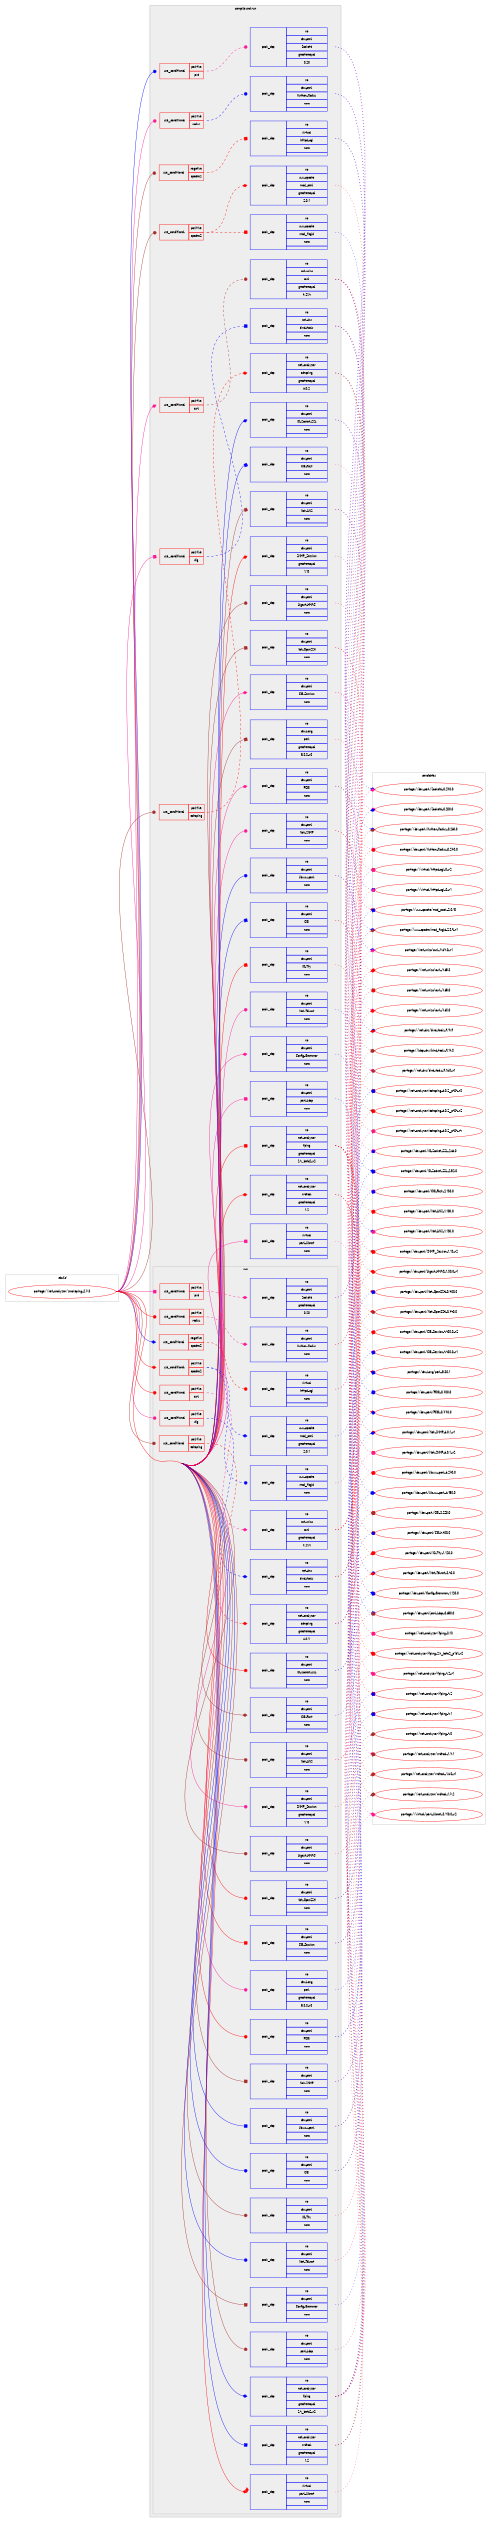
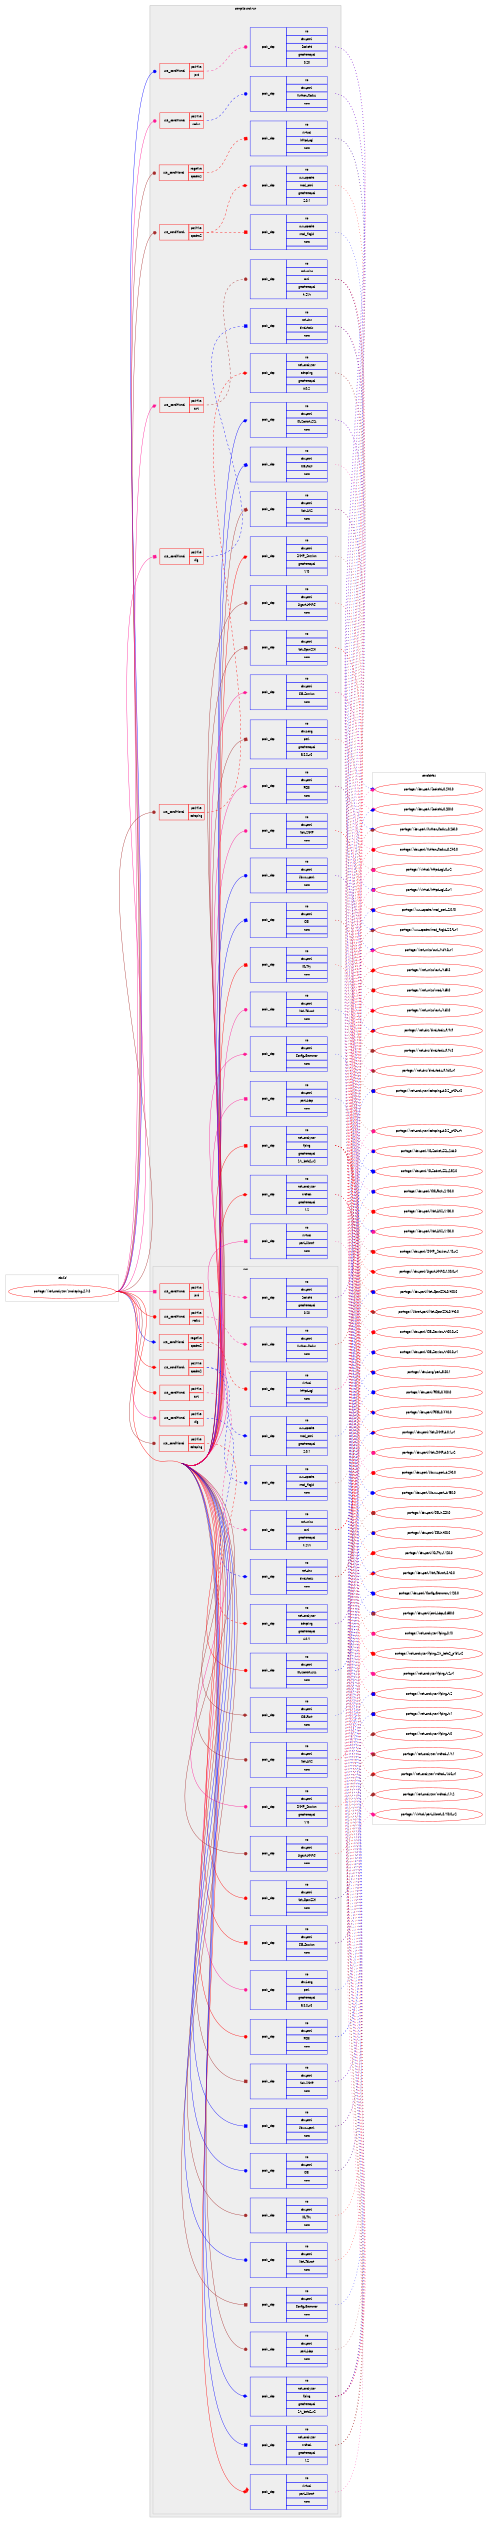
(429, 910) -> (429, 910)
(429, 990) -> (429, 990)
(429, 1051) -> (429, 1051)
(429, 1111) -> none
(429, 1312) -> (429, 1312)
(429, 1513) -> (429, 1513)
